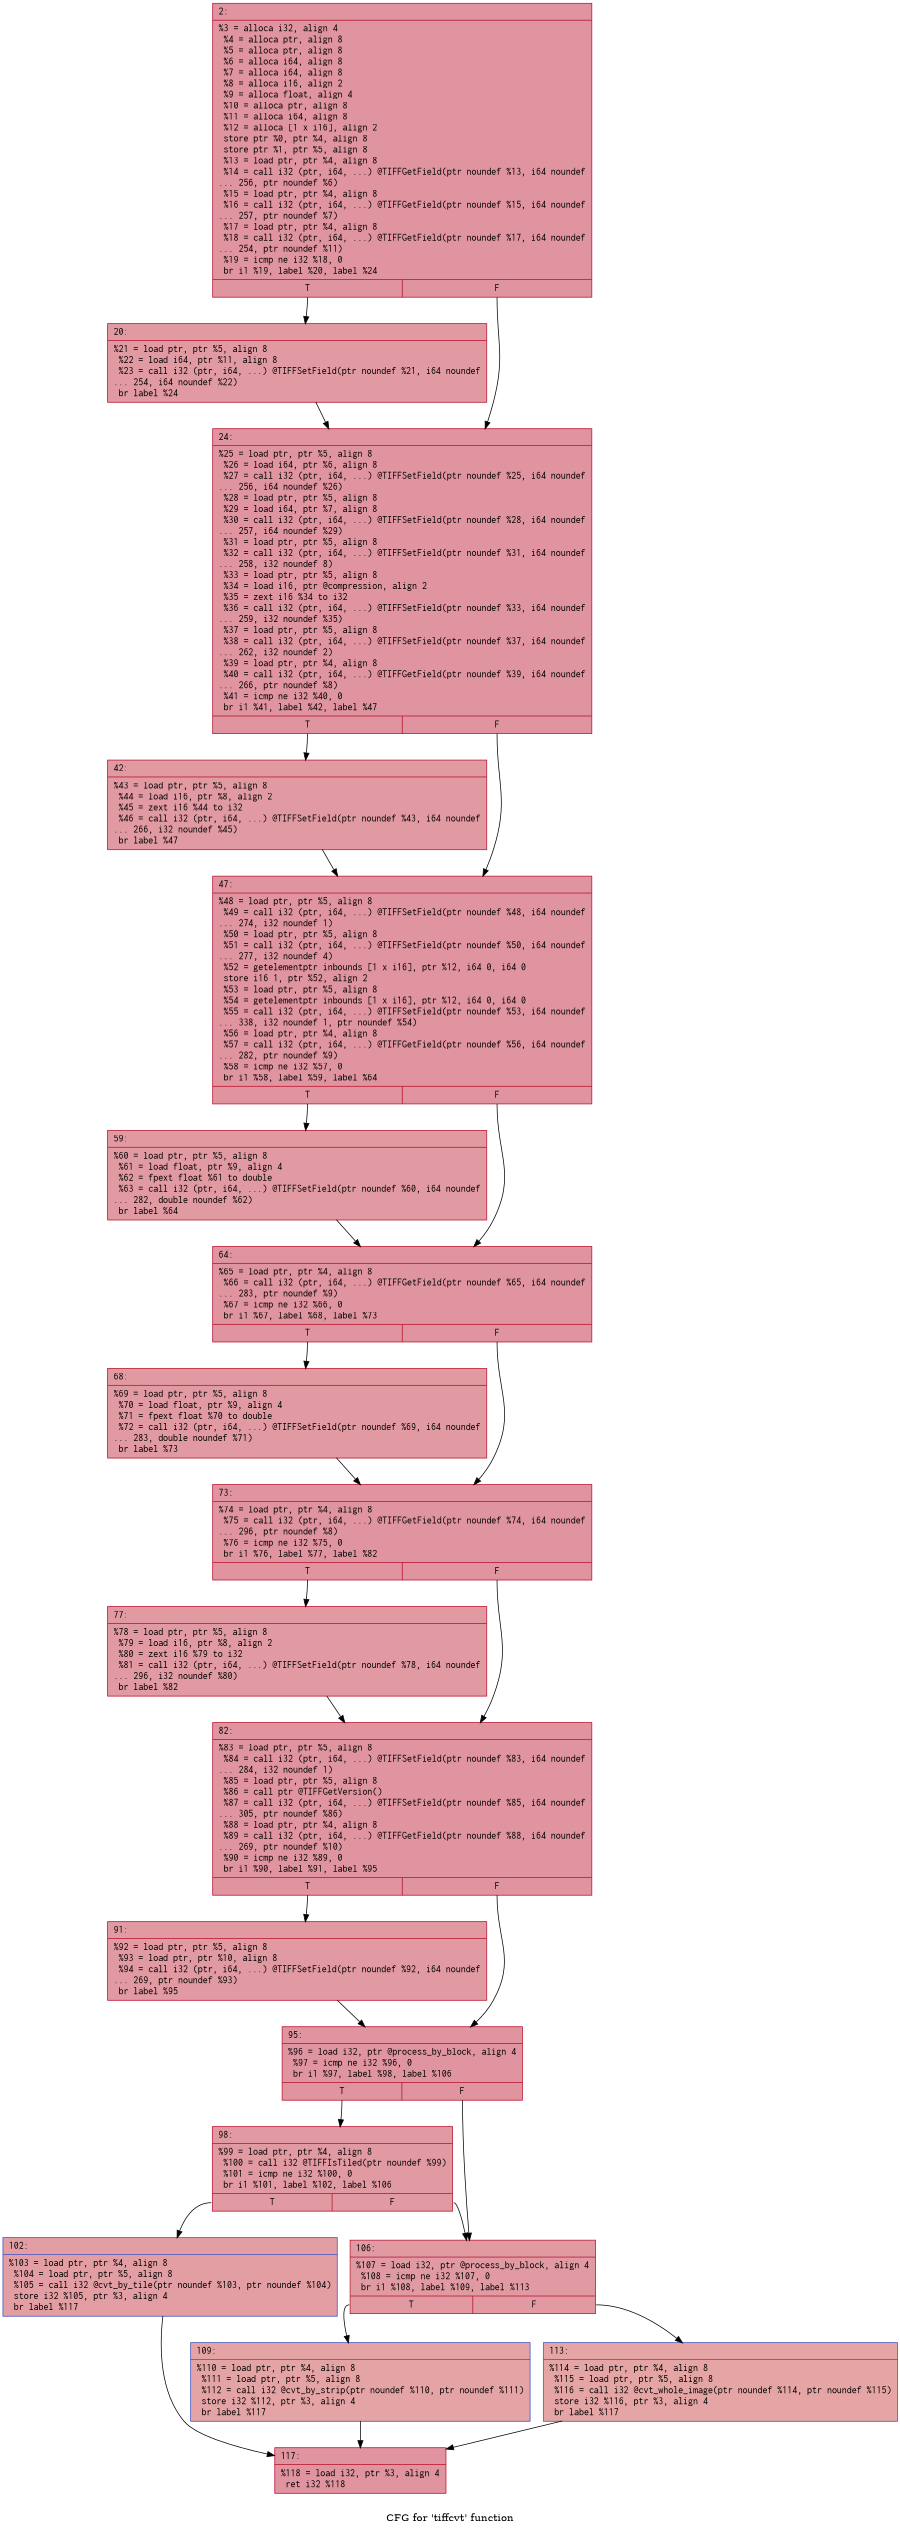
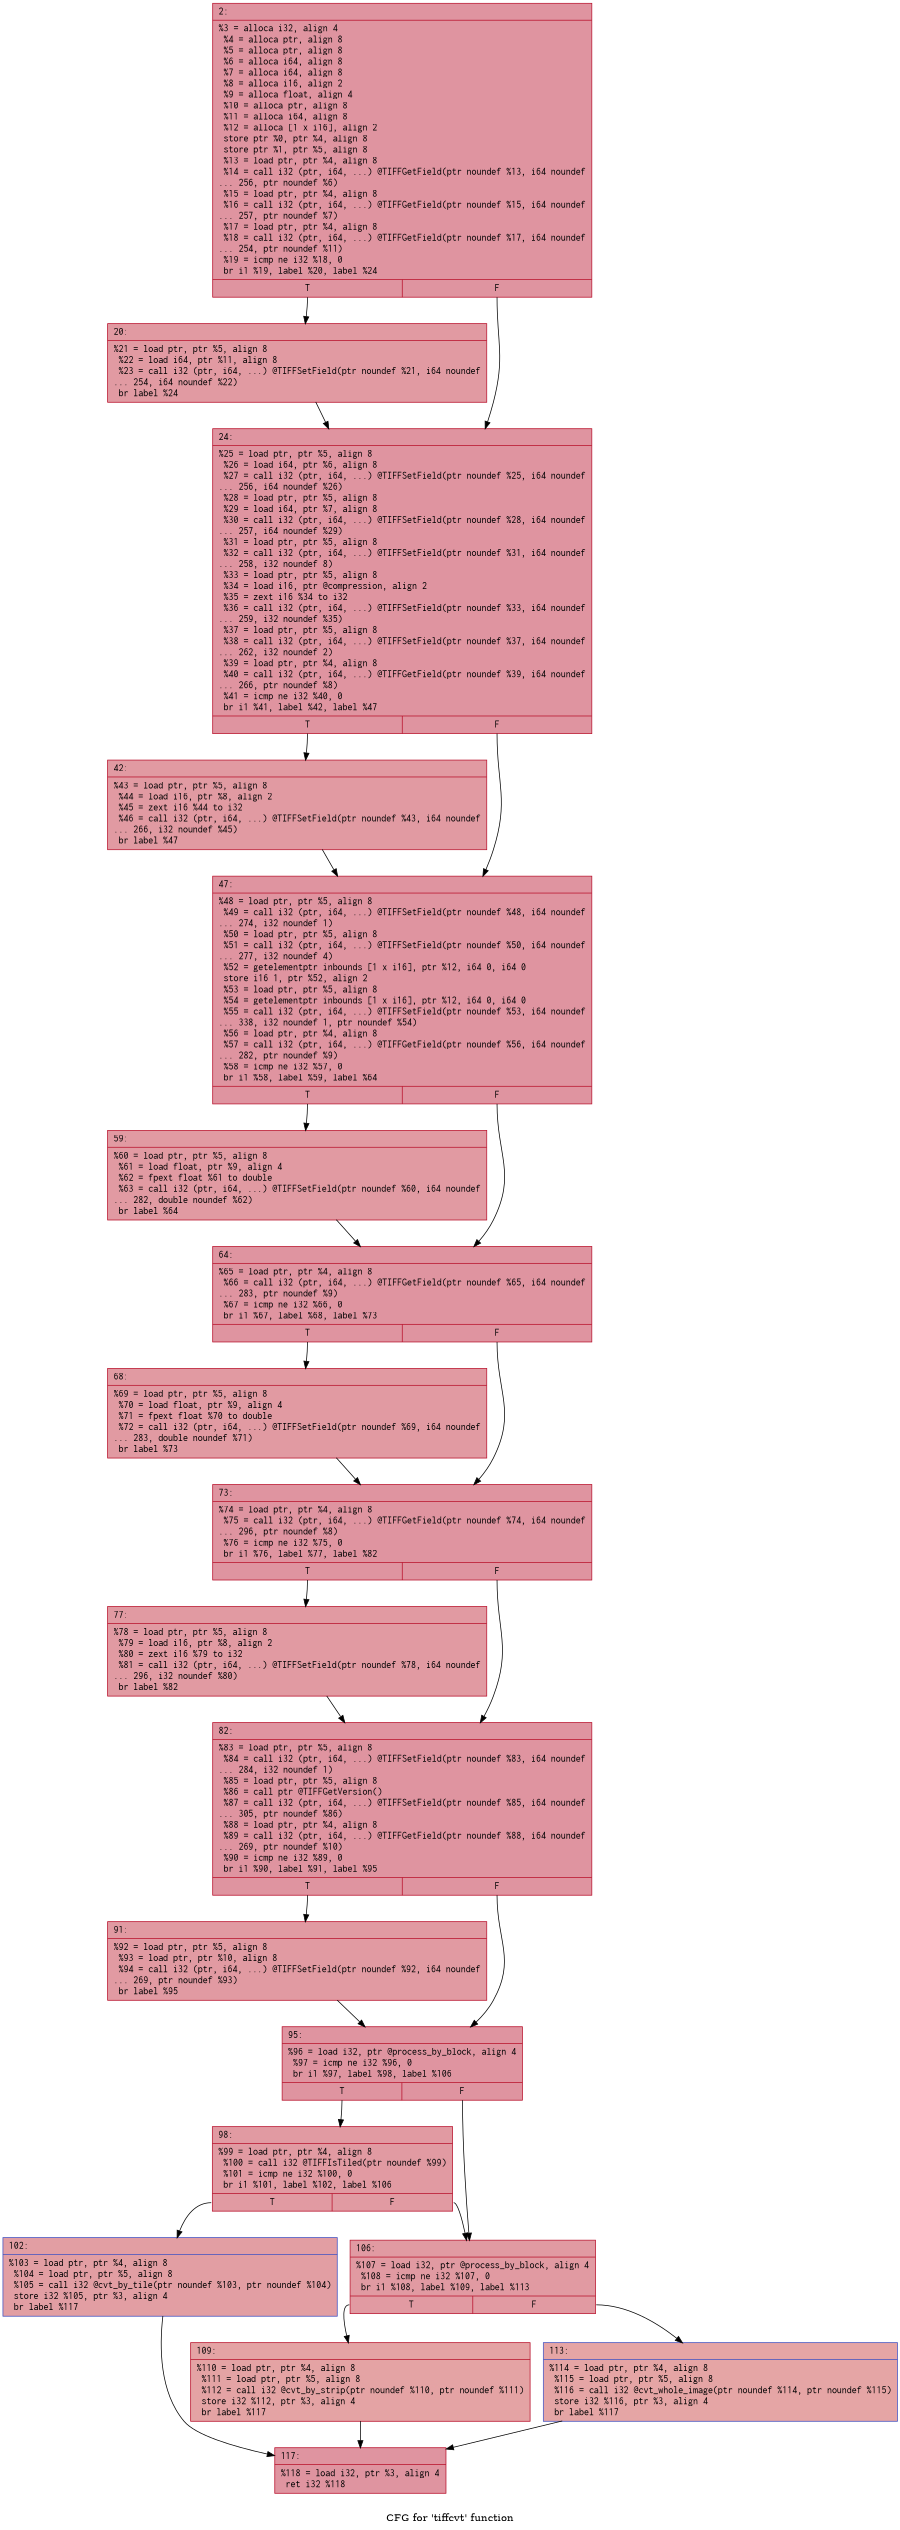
(360, 2382) -> (360, 2382)
